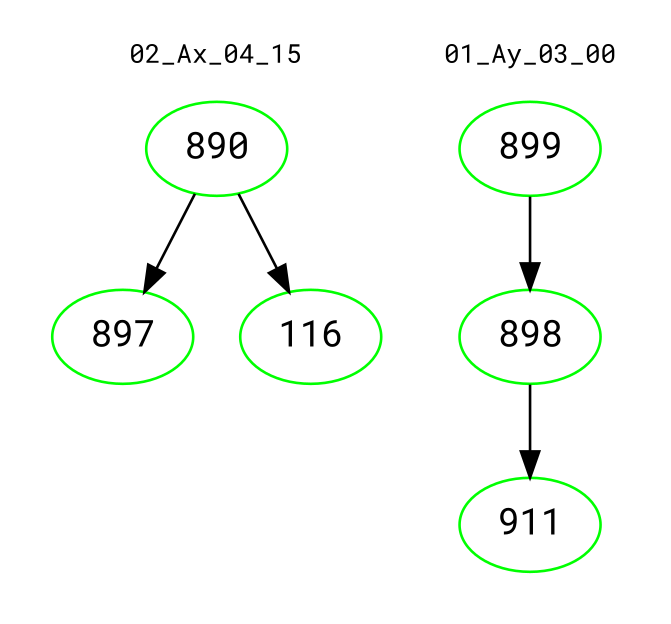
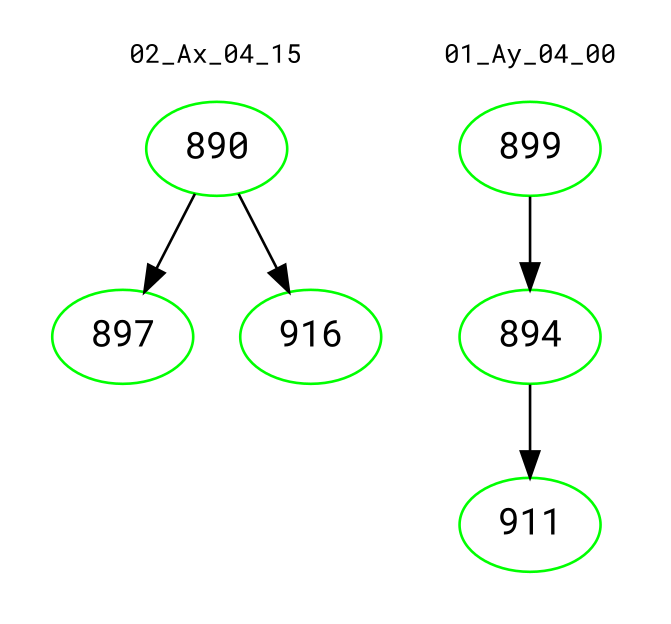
(531, 56) -> (531, 56)
(311, 337) -> (311, 337)
(530, 337) -> (530, 337)
